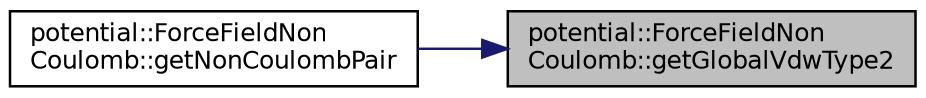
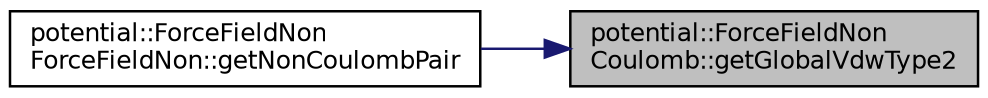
(214, 49) -> (245, 49)
